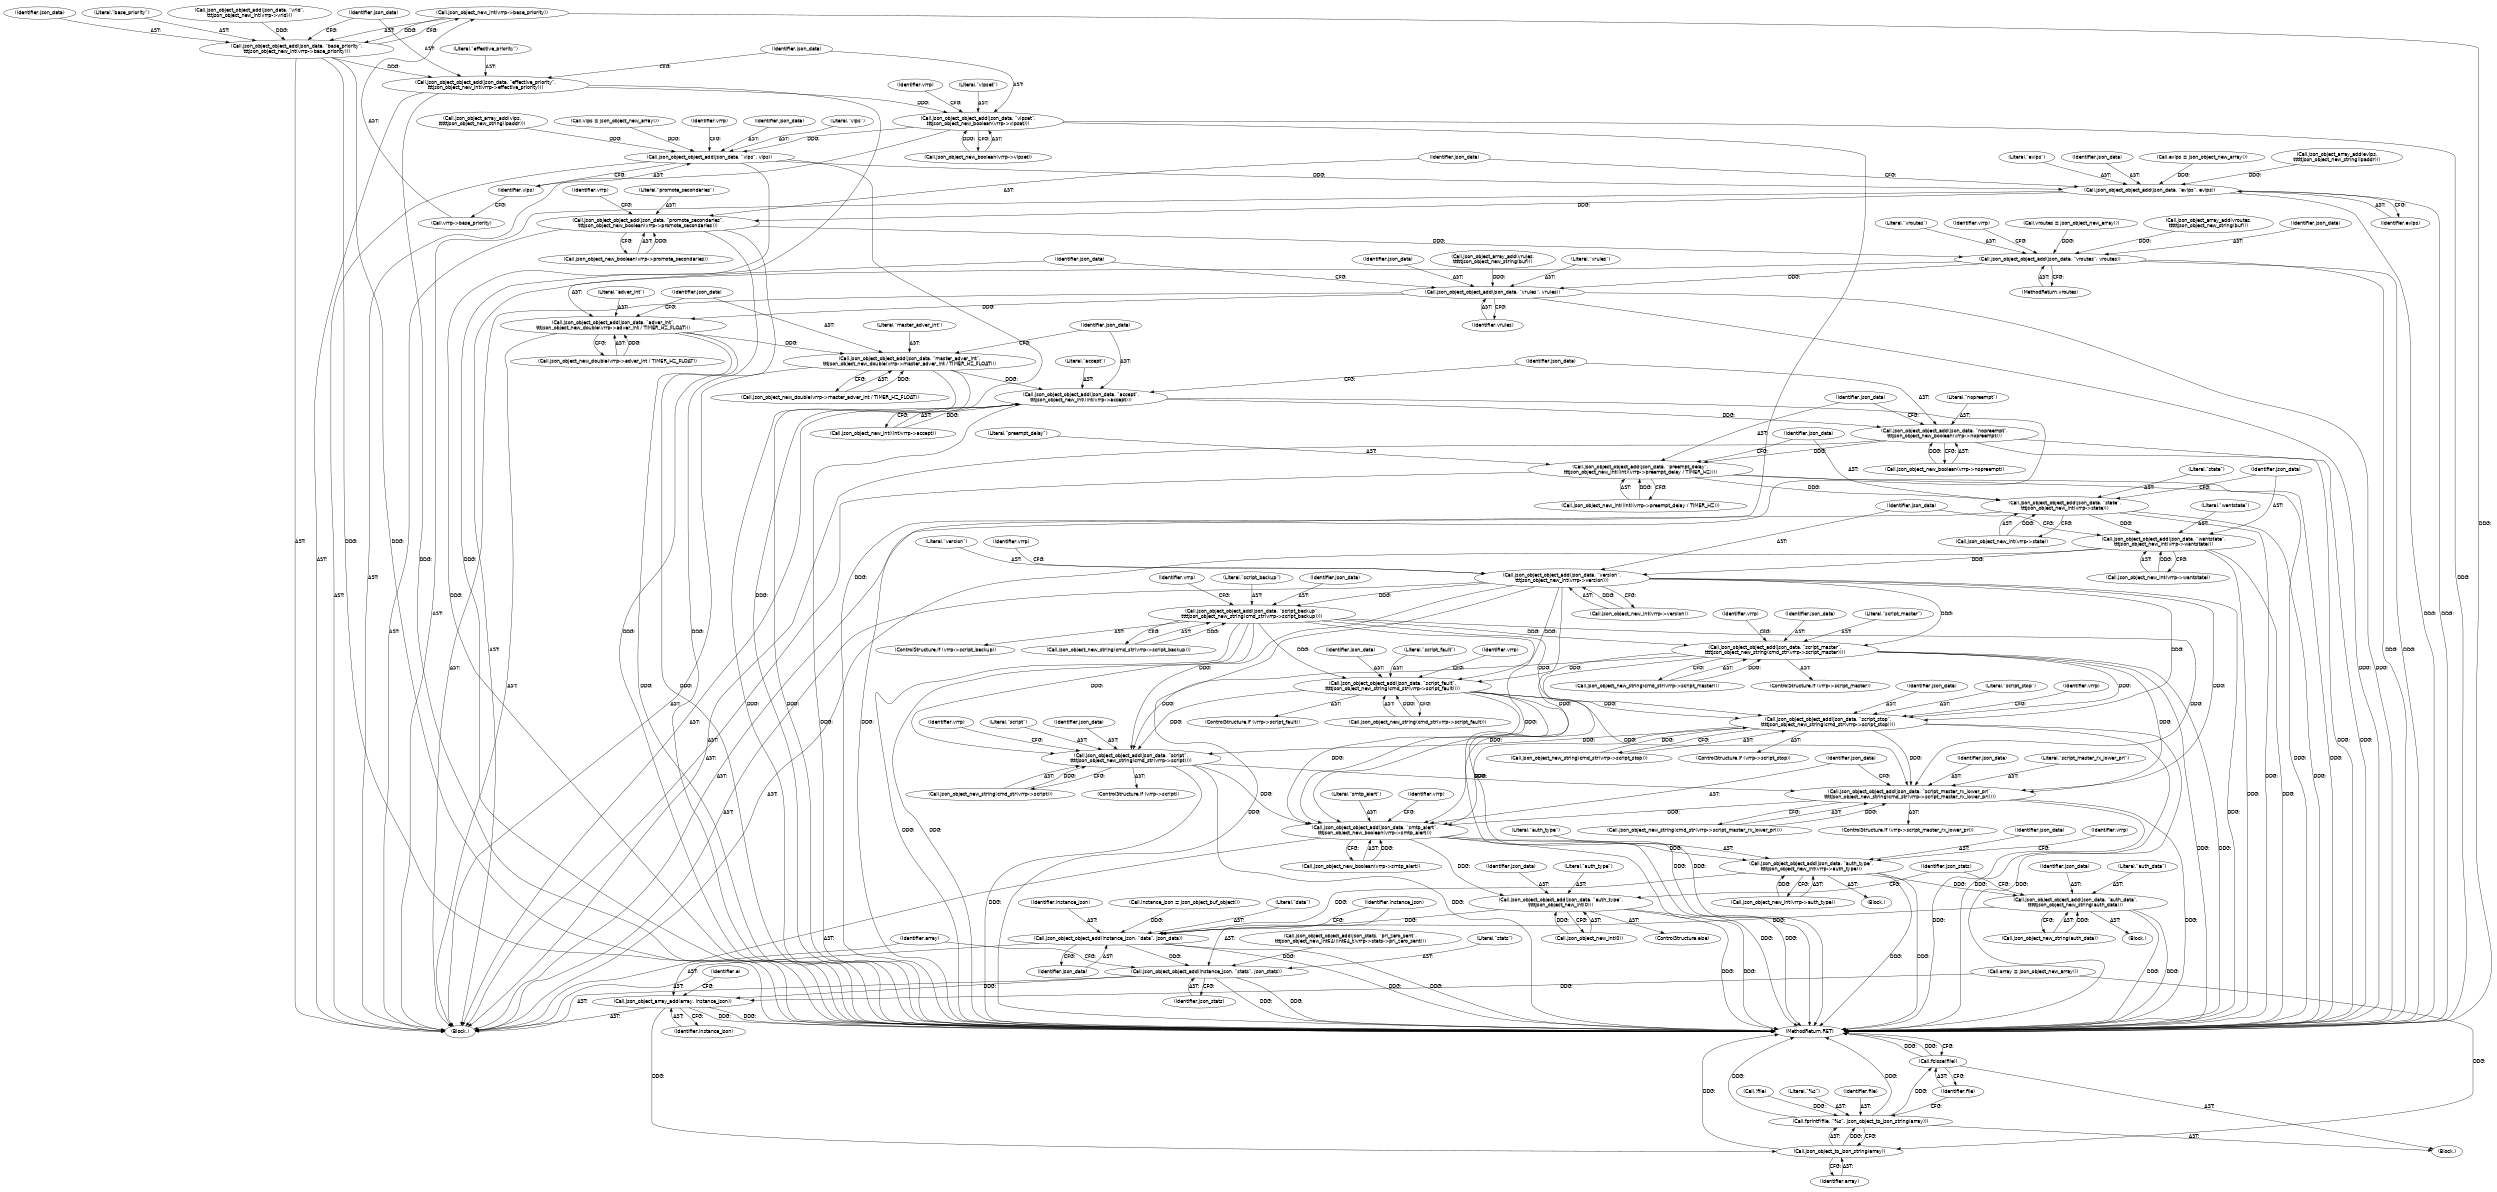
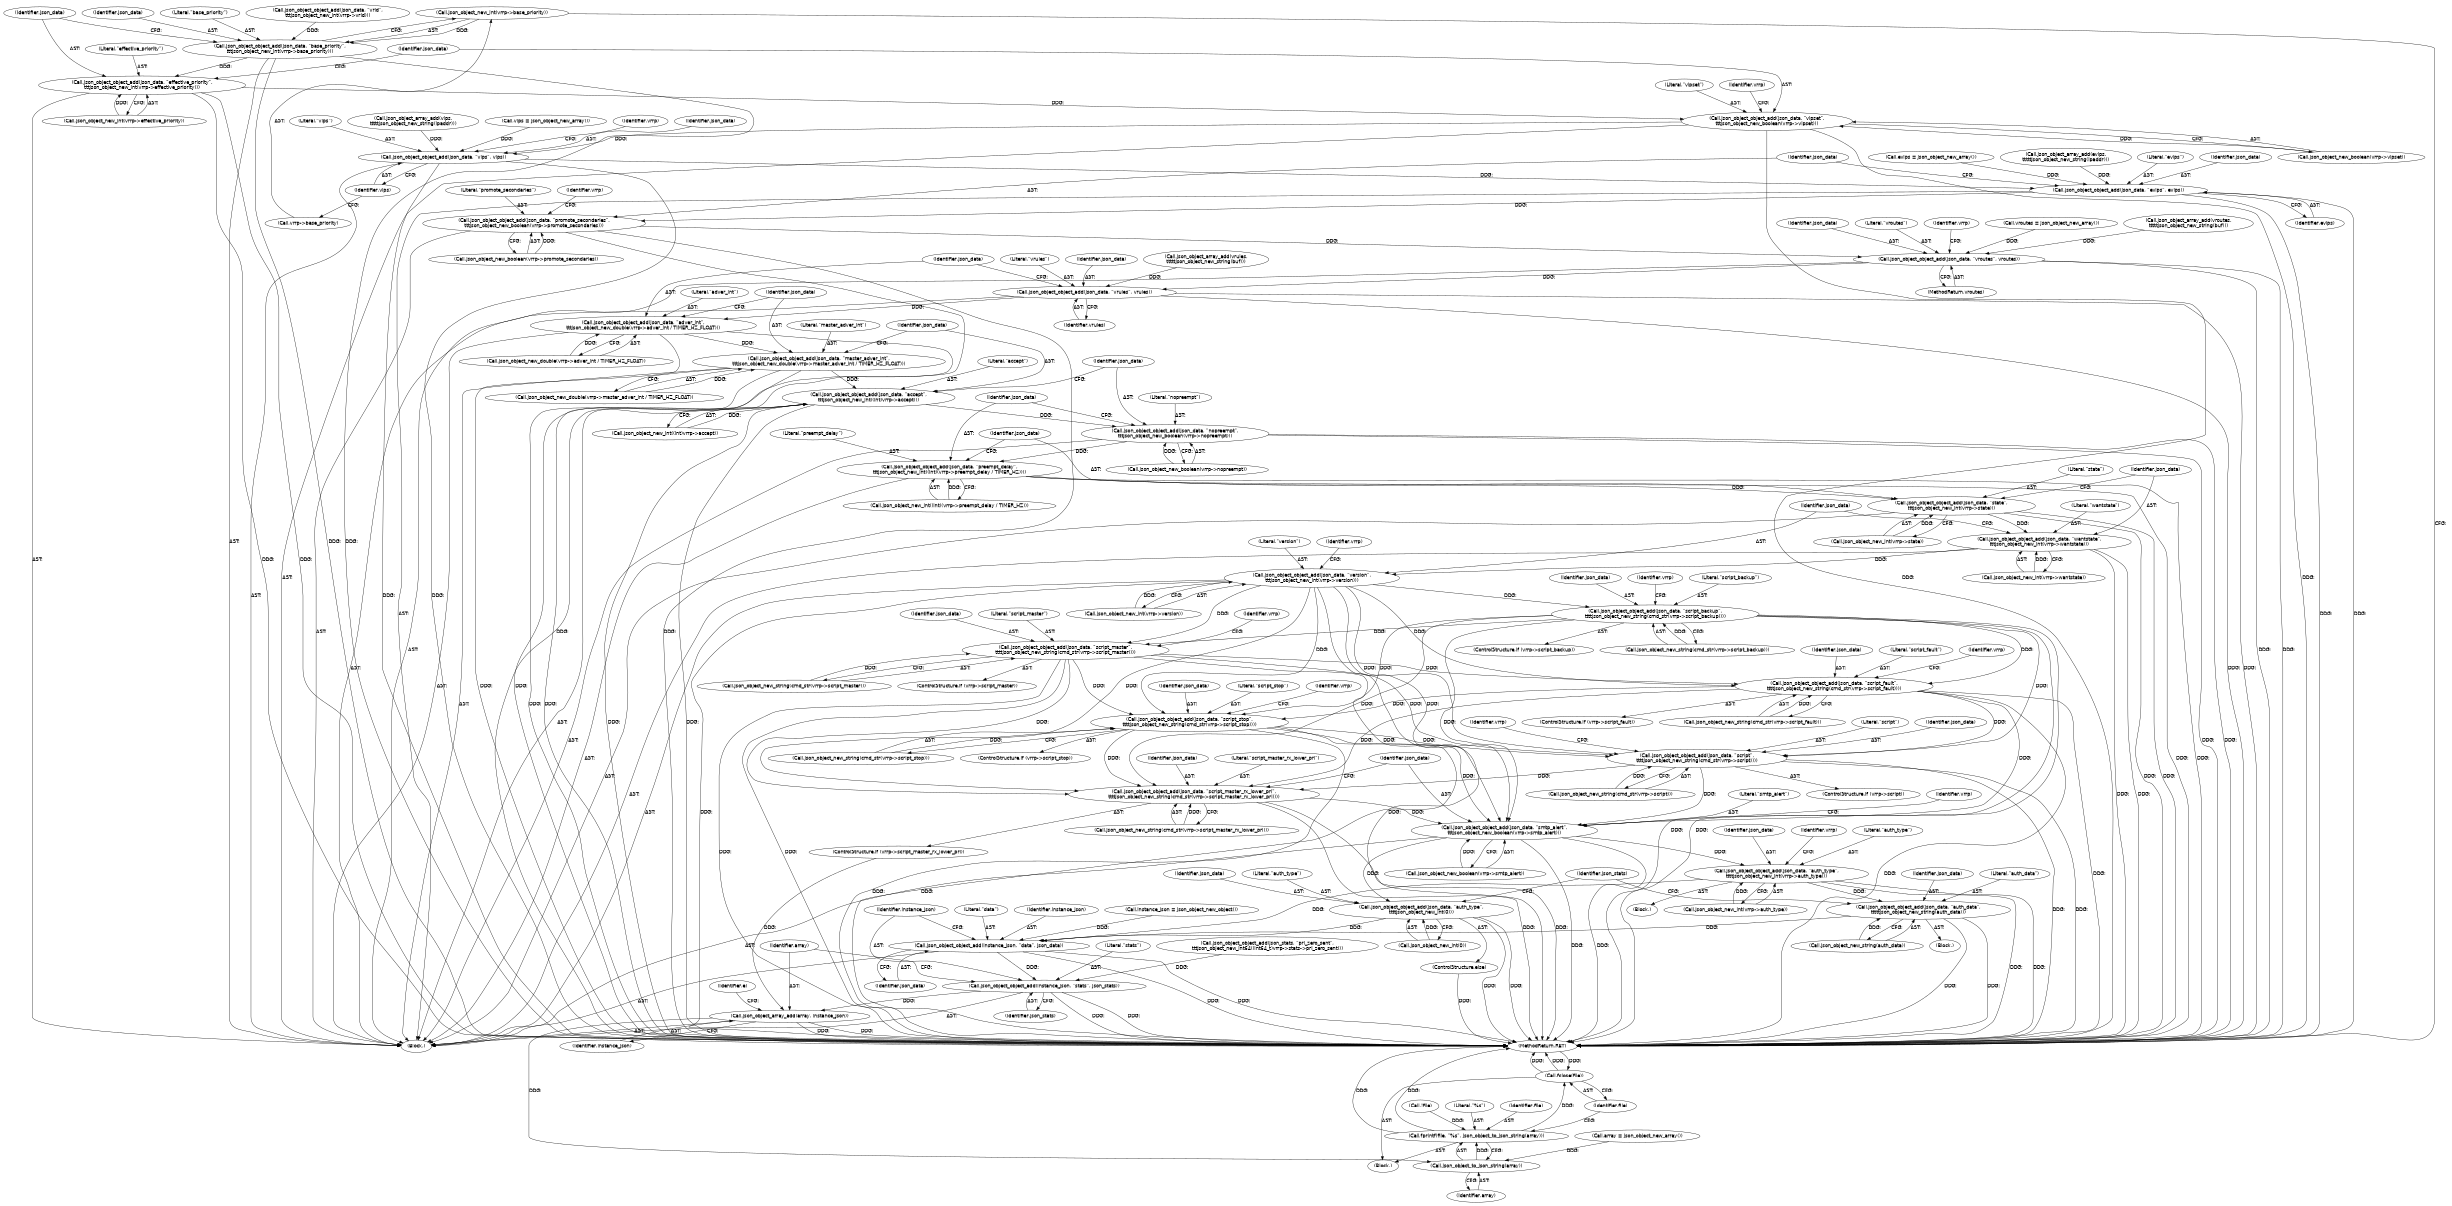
none -> (124, 121)
(2486, 524) -> (2441, 524)
(1184, 903) -> (1182, 910)
(1364, 989) -> (778, 911)
(1949, 1047) -> (1576, 1061)
(1703, 1095) -> (1465, 1023)
